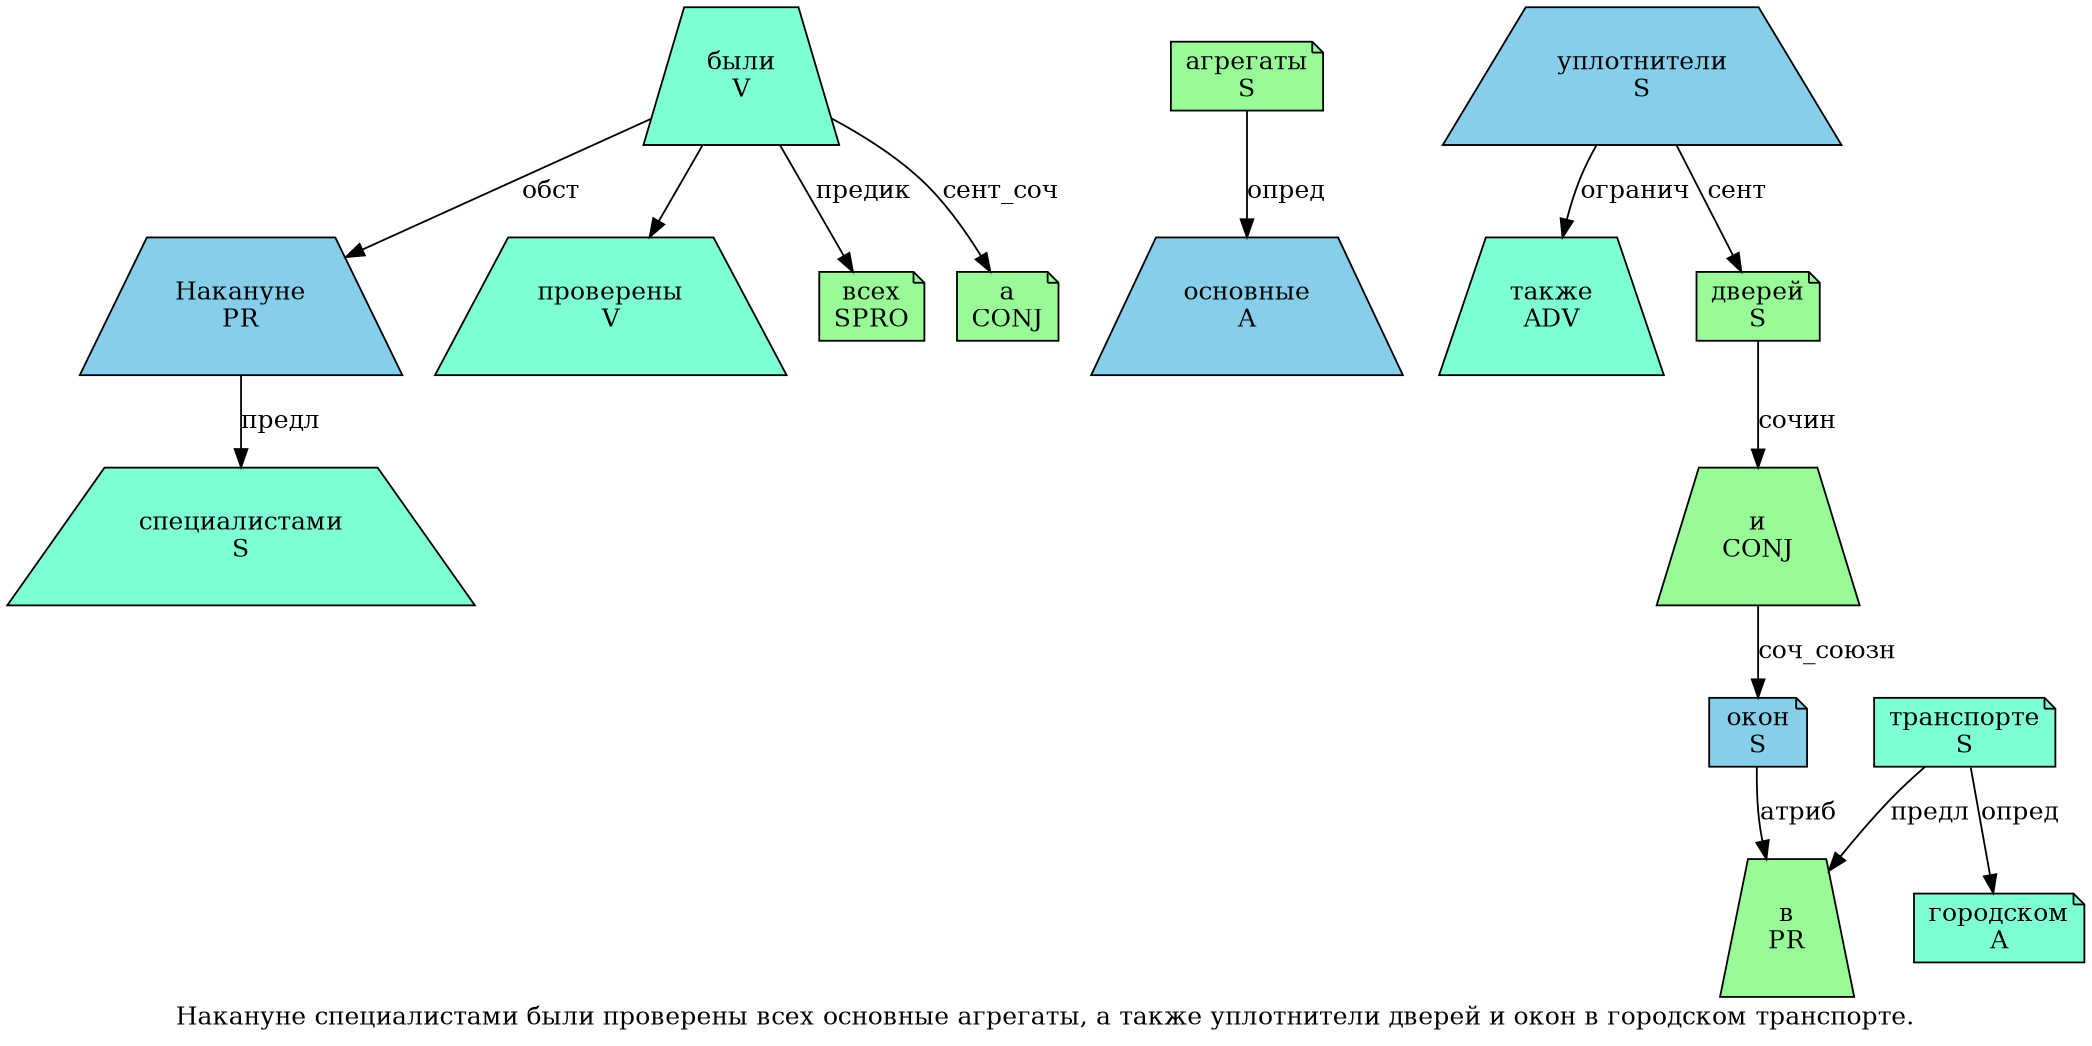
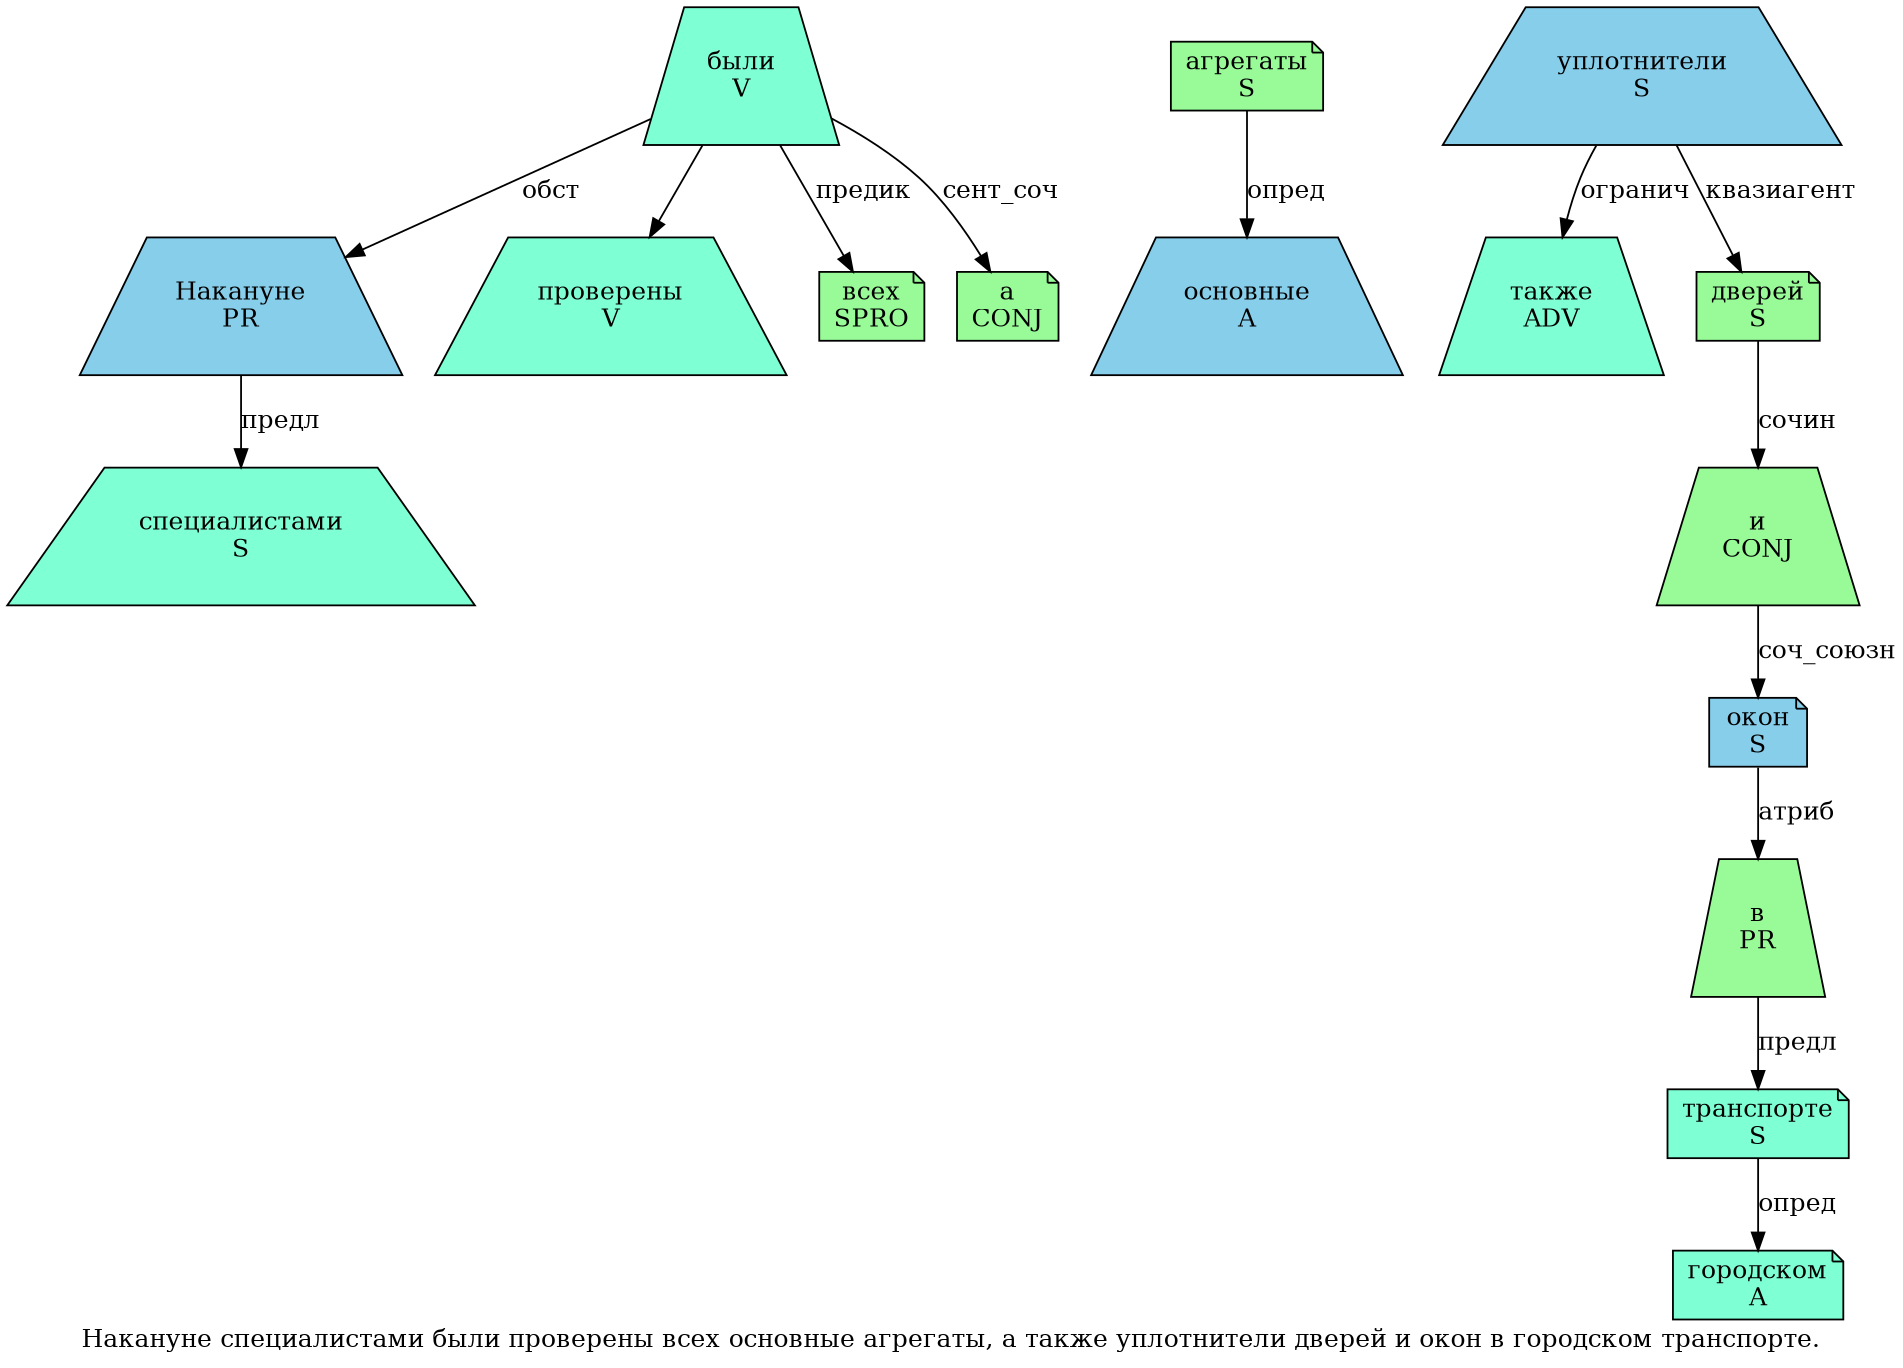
(1737, 191) -> (1781, 191)
(1881, 810) -> (1758, 1034)
